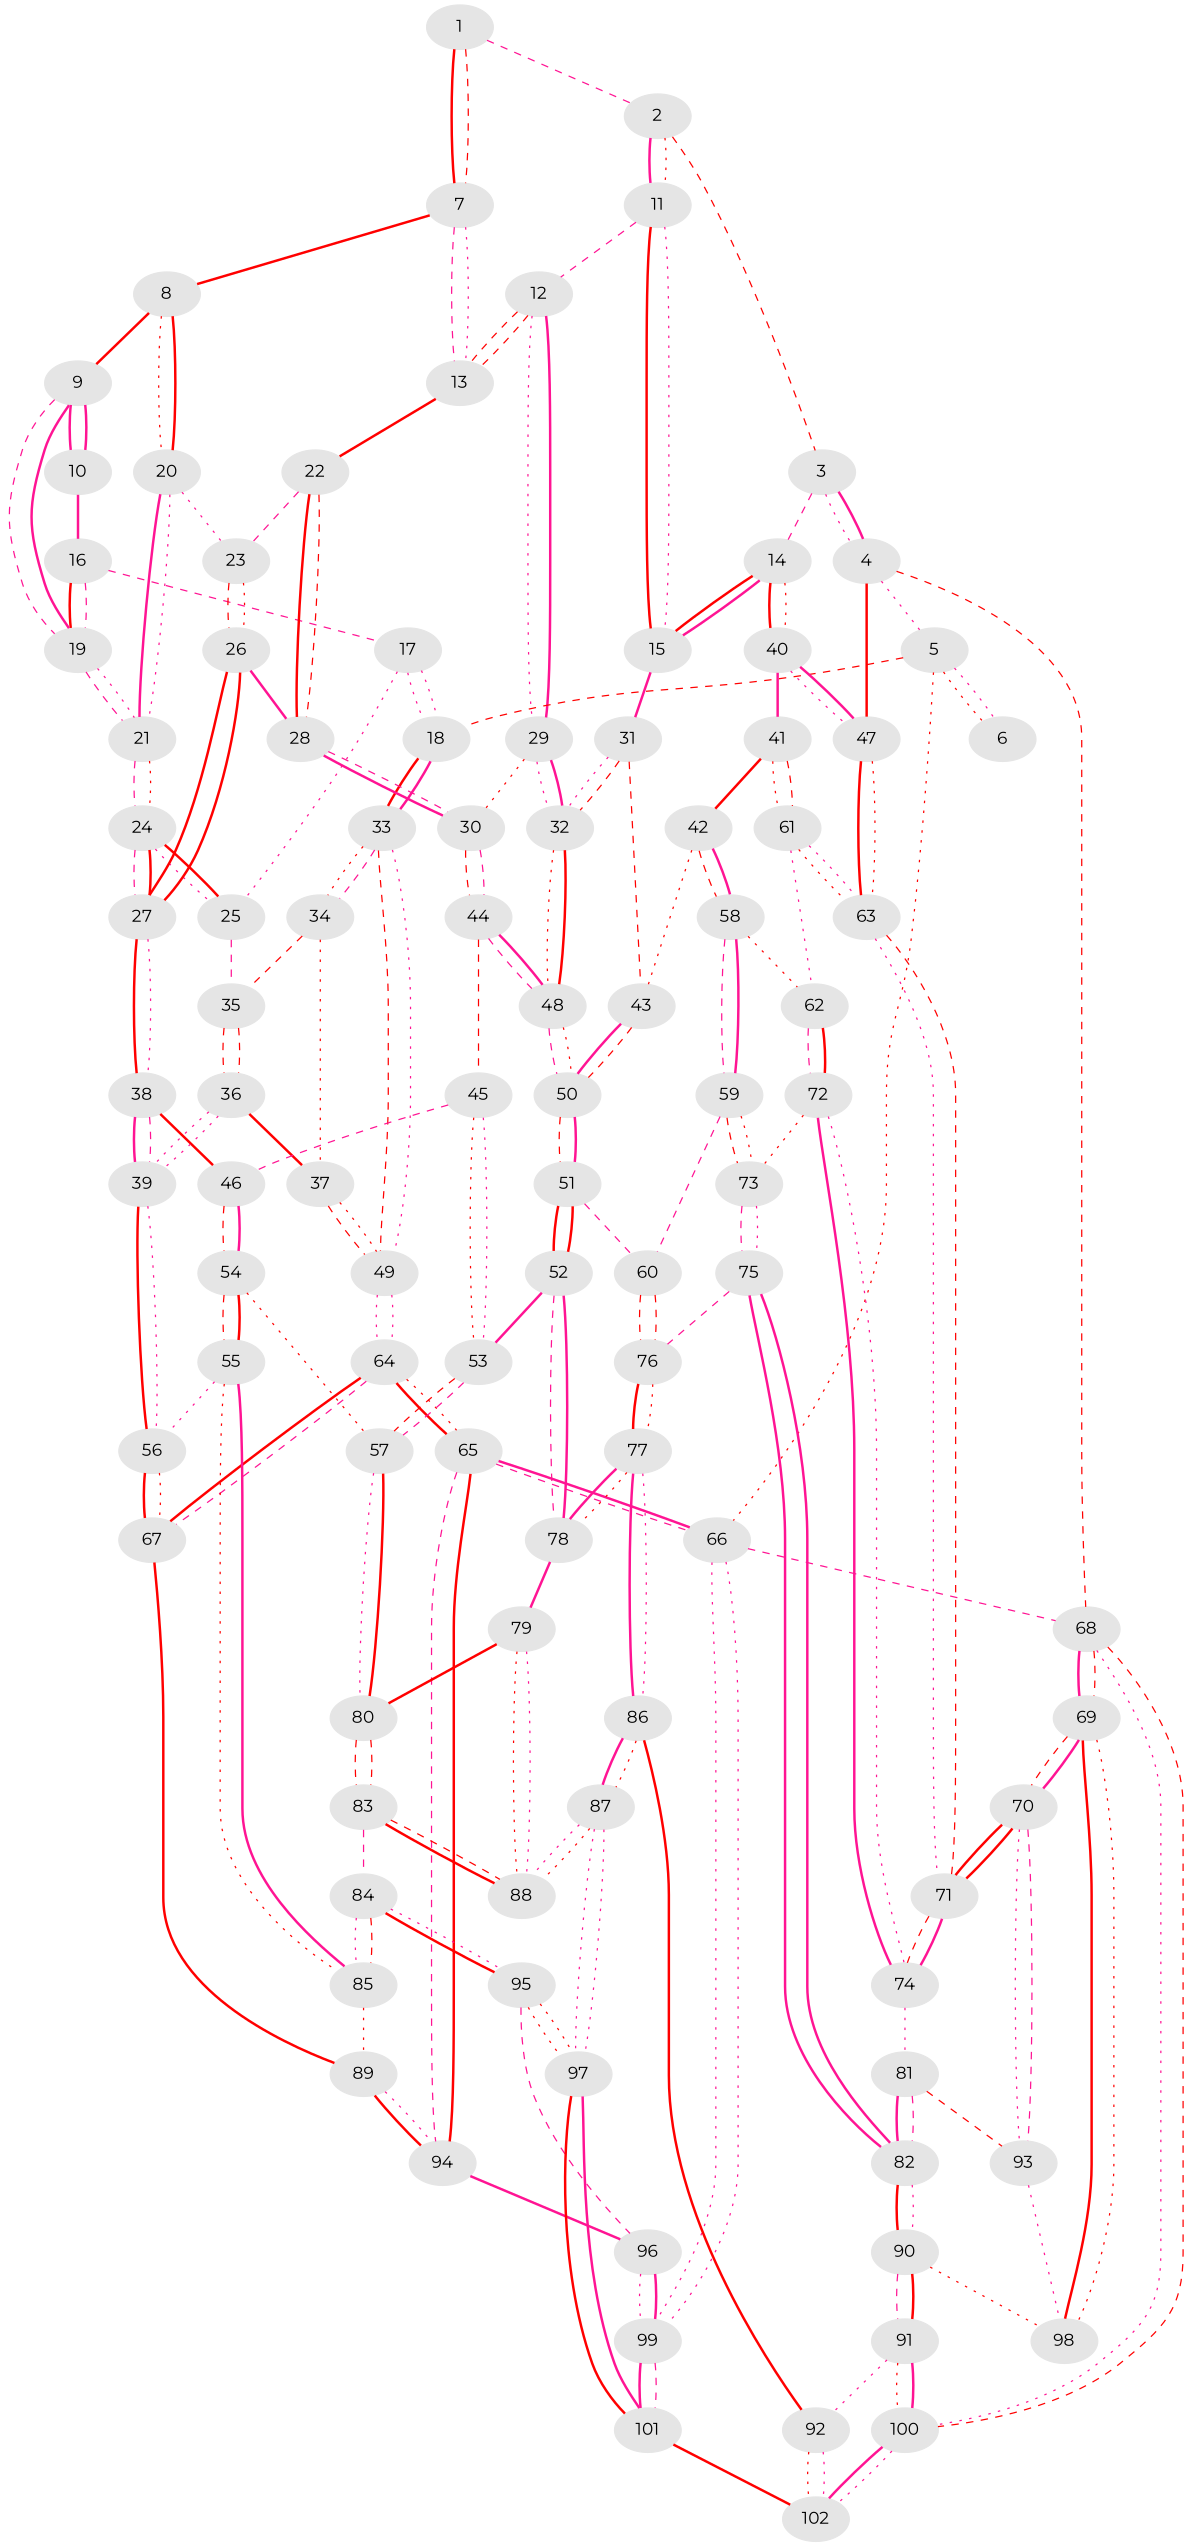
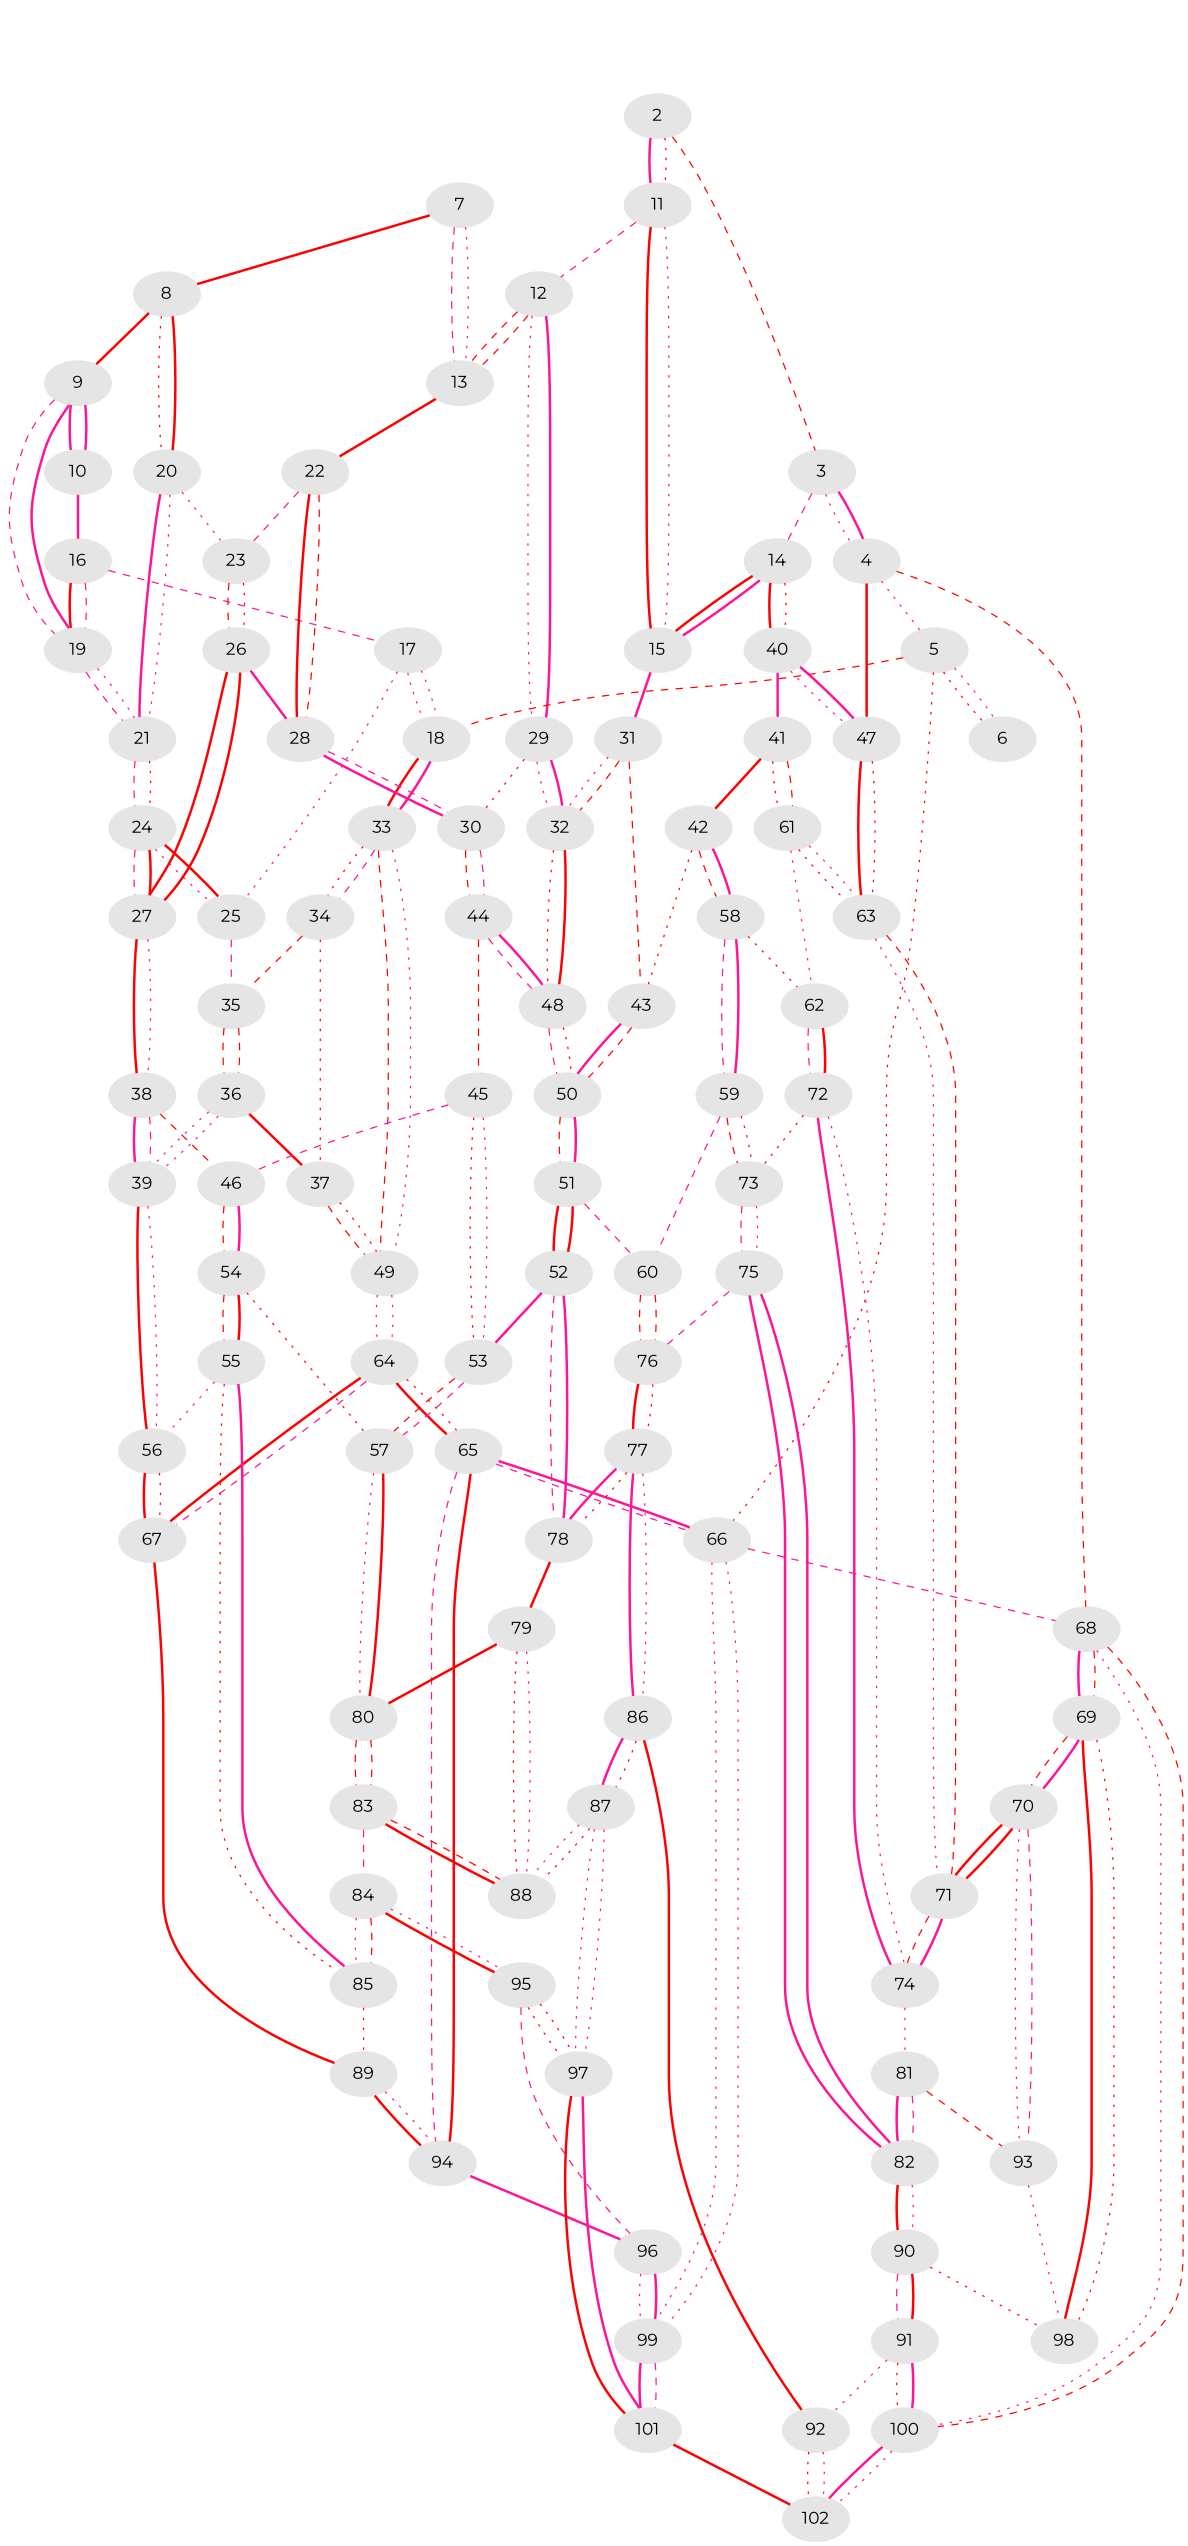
(460, 27) -> none
(176, 1129) -> (176, 1129)
(540, 1585) -> (540, 1585)
